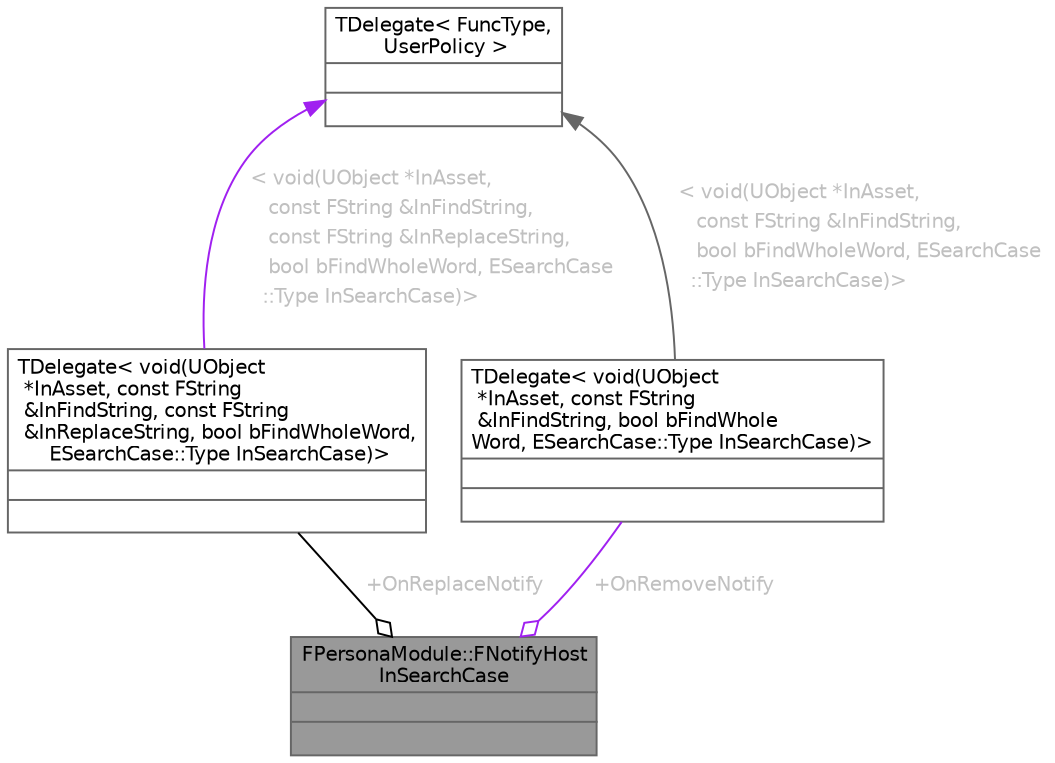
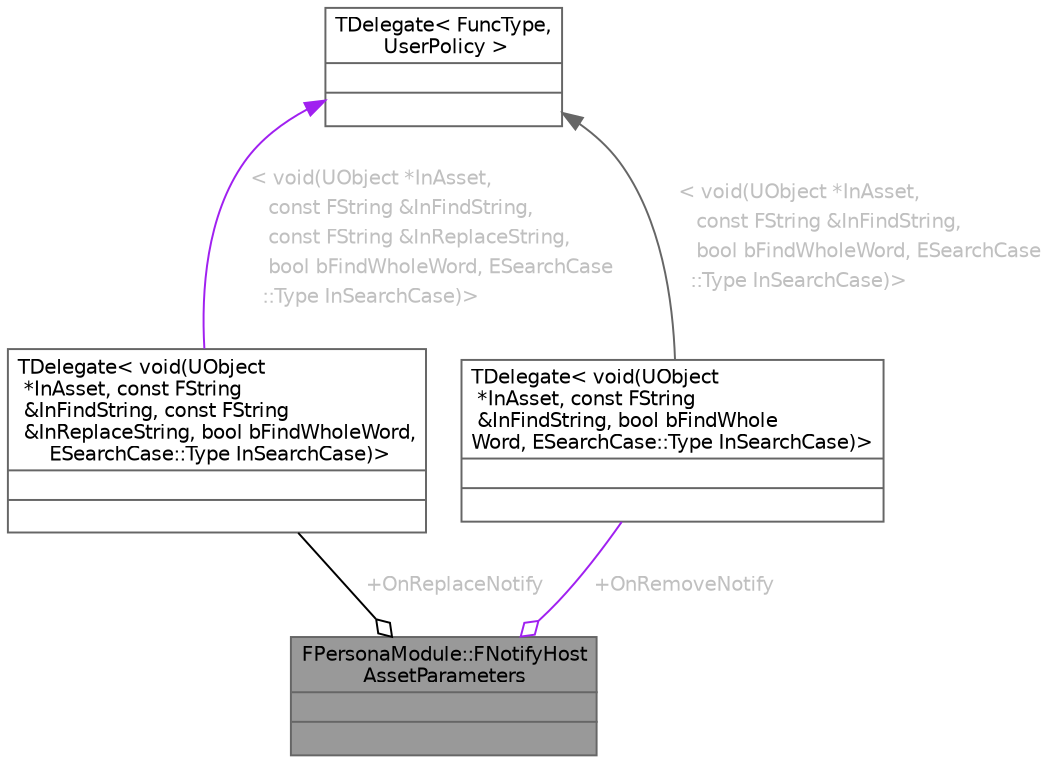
(445, 676) -> (445, 676)
